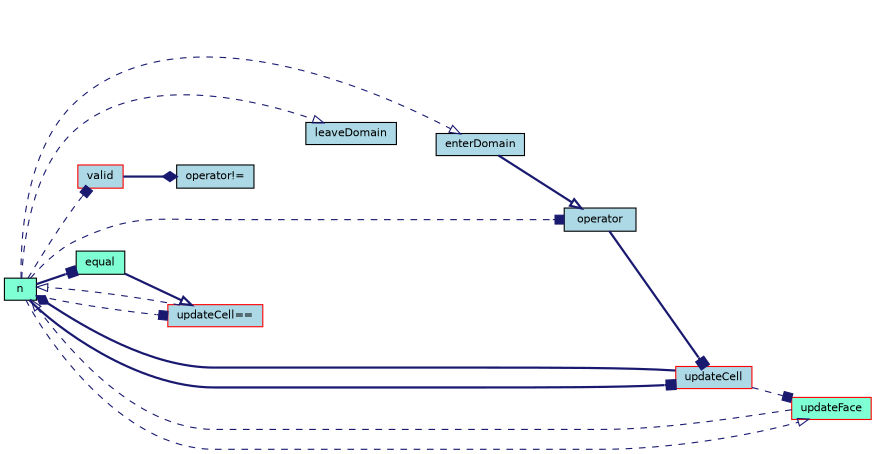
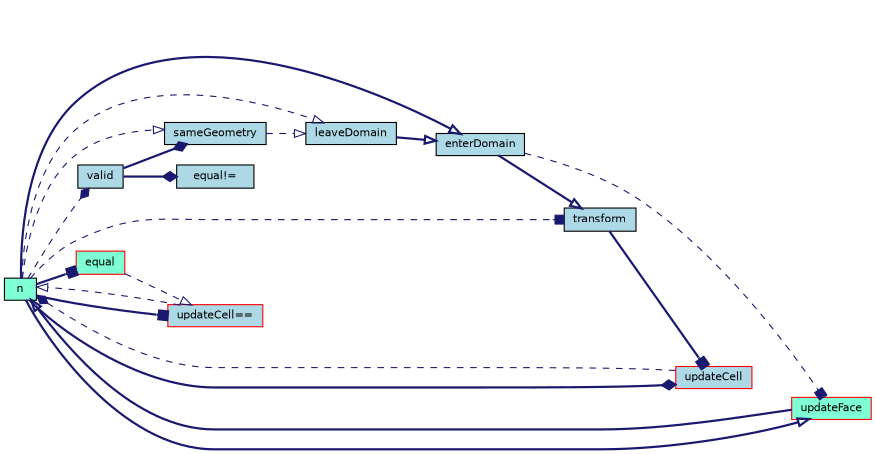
(169, 60) -> (169, 60)
none -> (215, 134)
none -> (411, 139)
(100, 177) -> (100, 177)
(215, 177) -> (215, 177)
(600, 220) -> (600, 220)
(54, 237) -> (54, 237)
(100, 263) -> (100, 263)
(153, 287) -> (153, 287)
(96, 307) -> (96, 307)
(355, 368) -> (355, 368)
(335, 387) -> (335, 387)
(767, 391) -> (692, 242)
(393, 429) -> (393, 429)
(382, 449) -> (382, 449)
